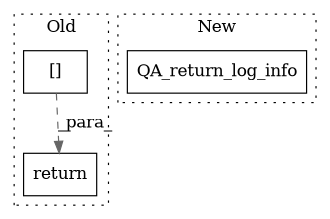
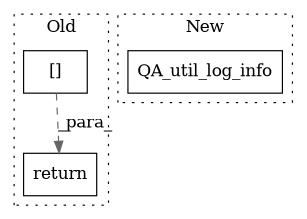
(217, 72) -> (205, 72)
